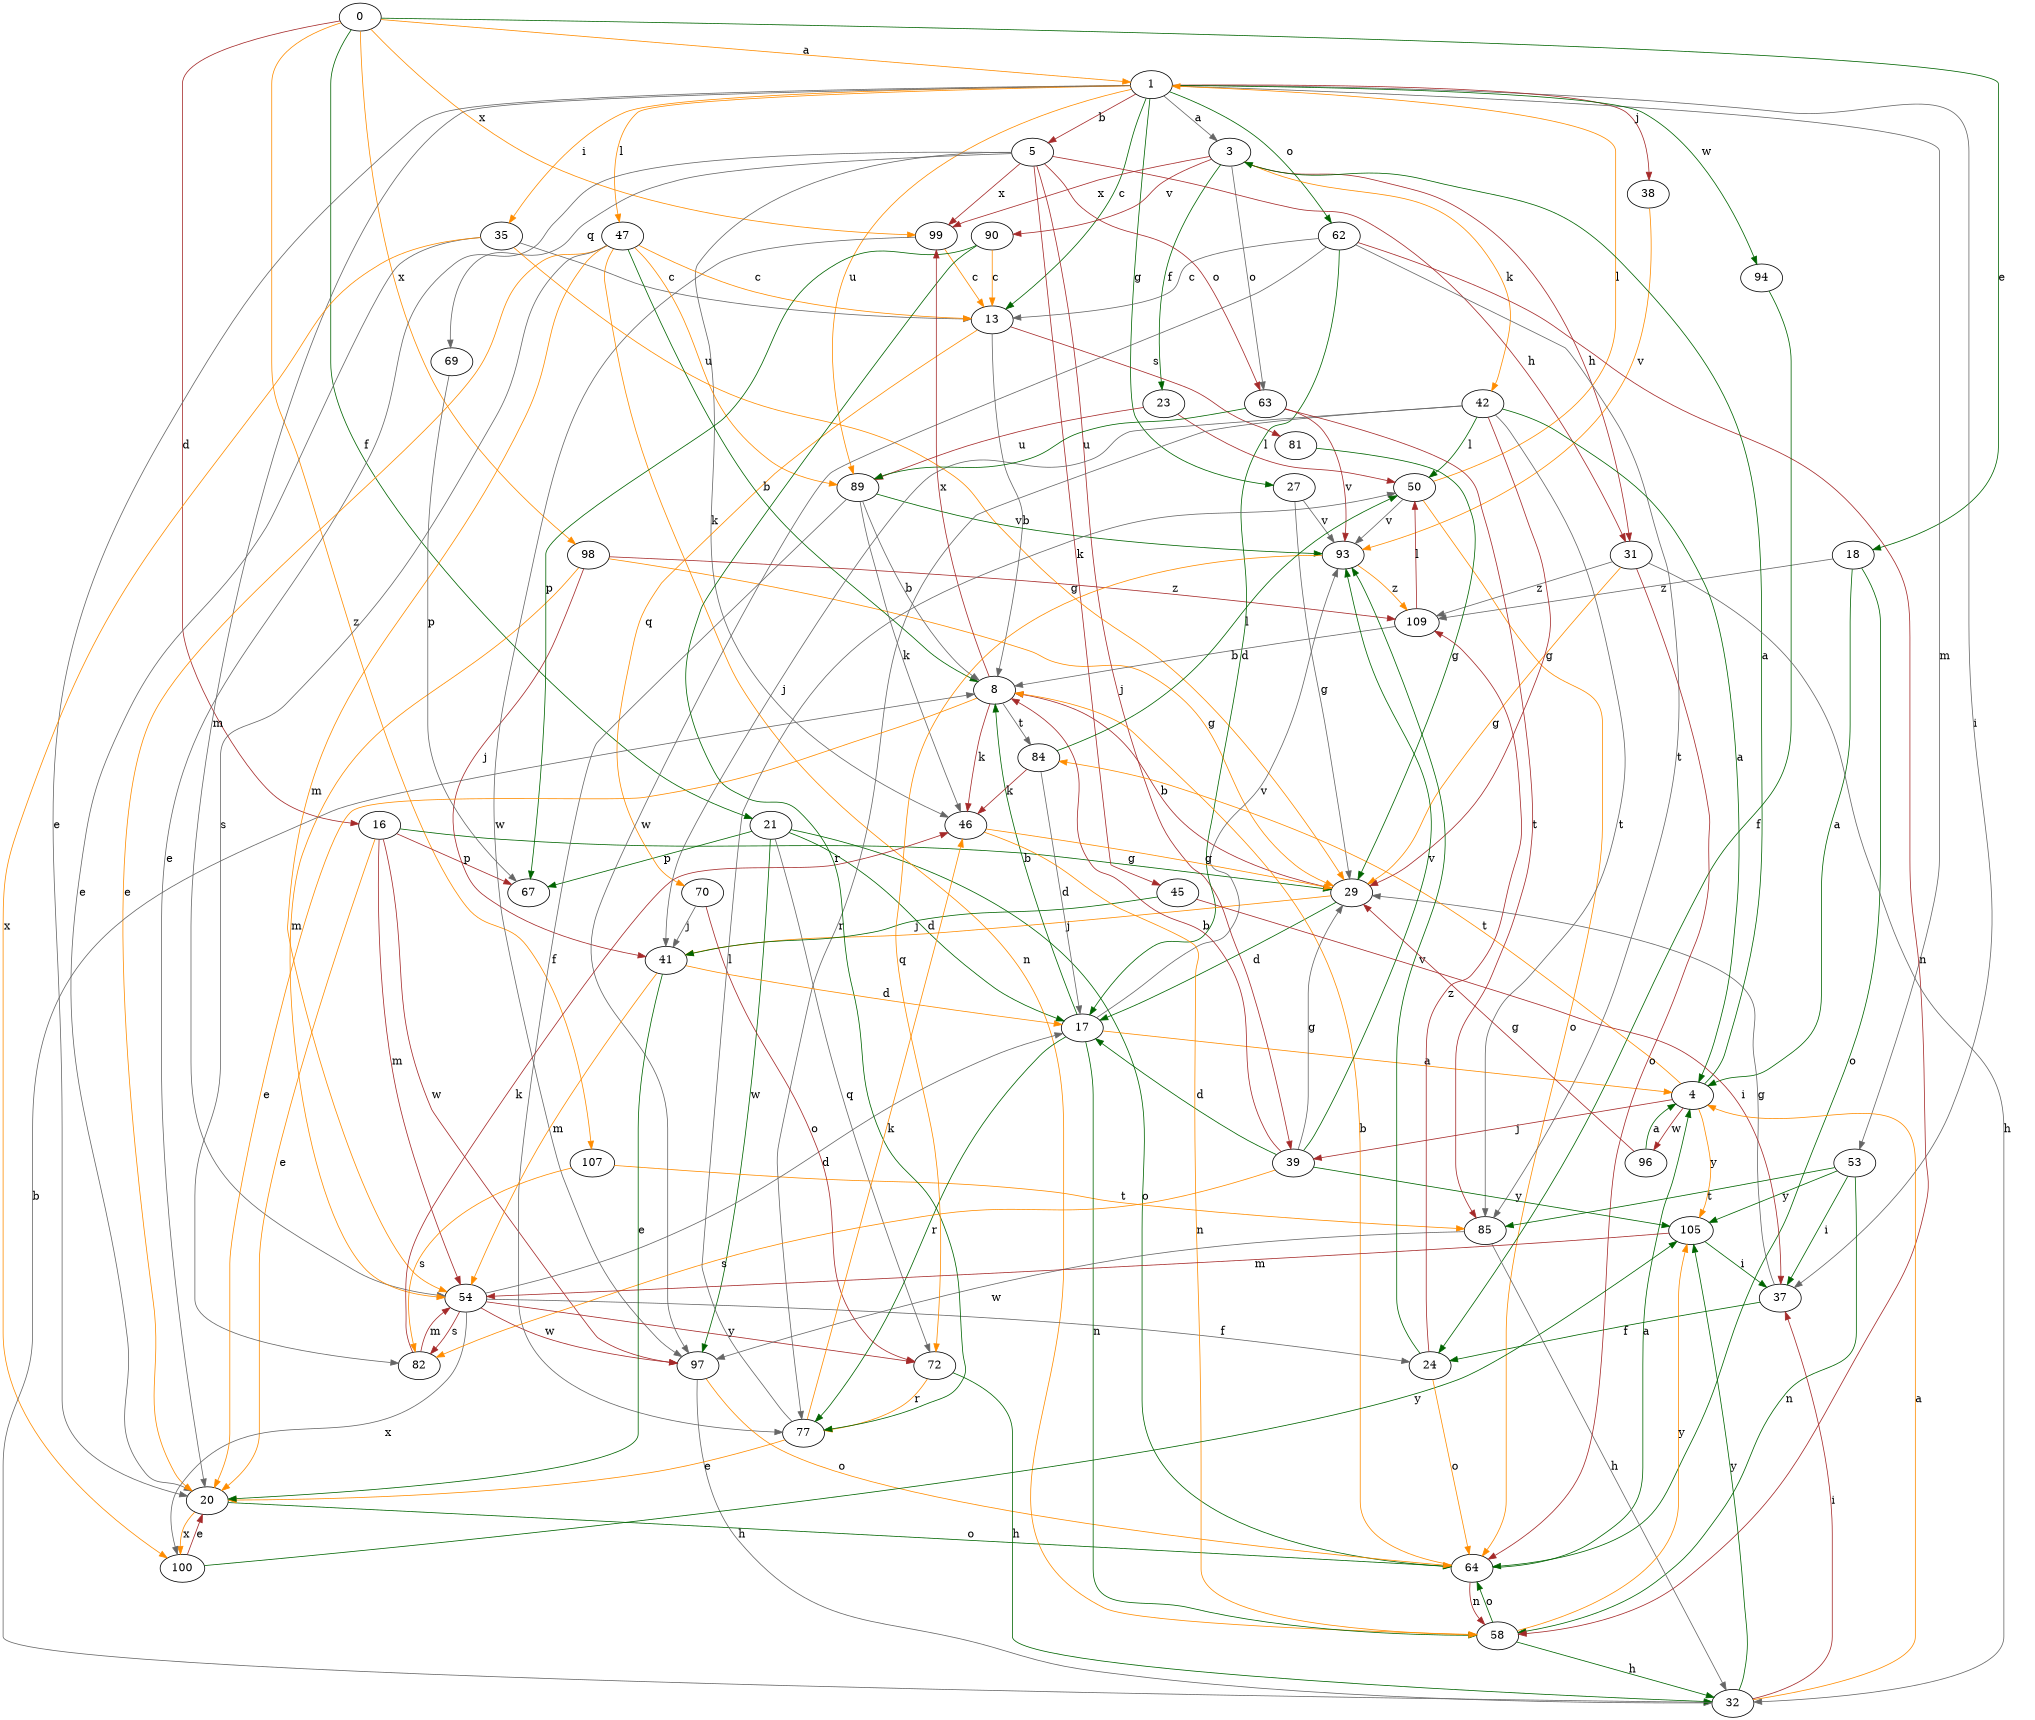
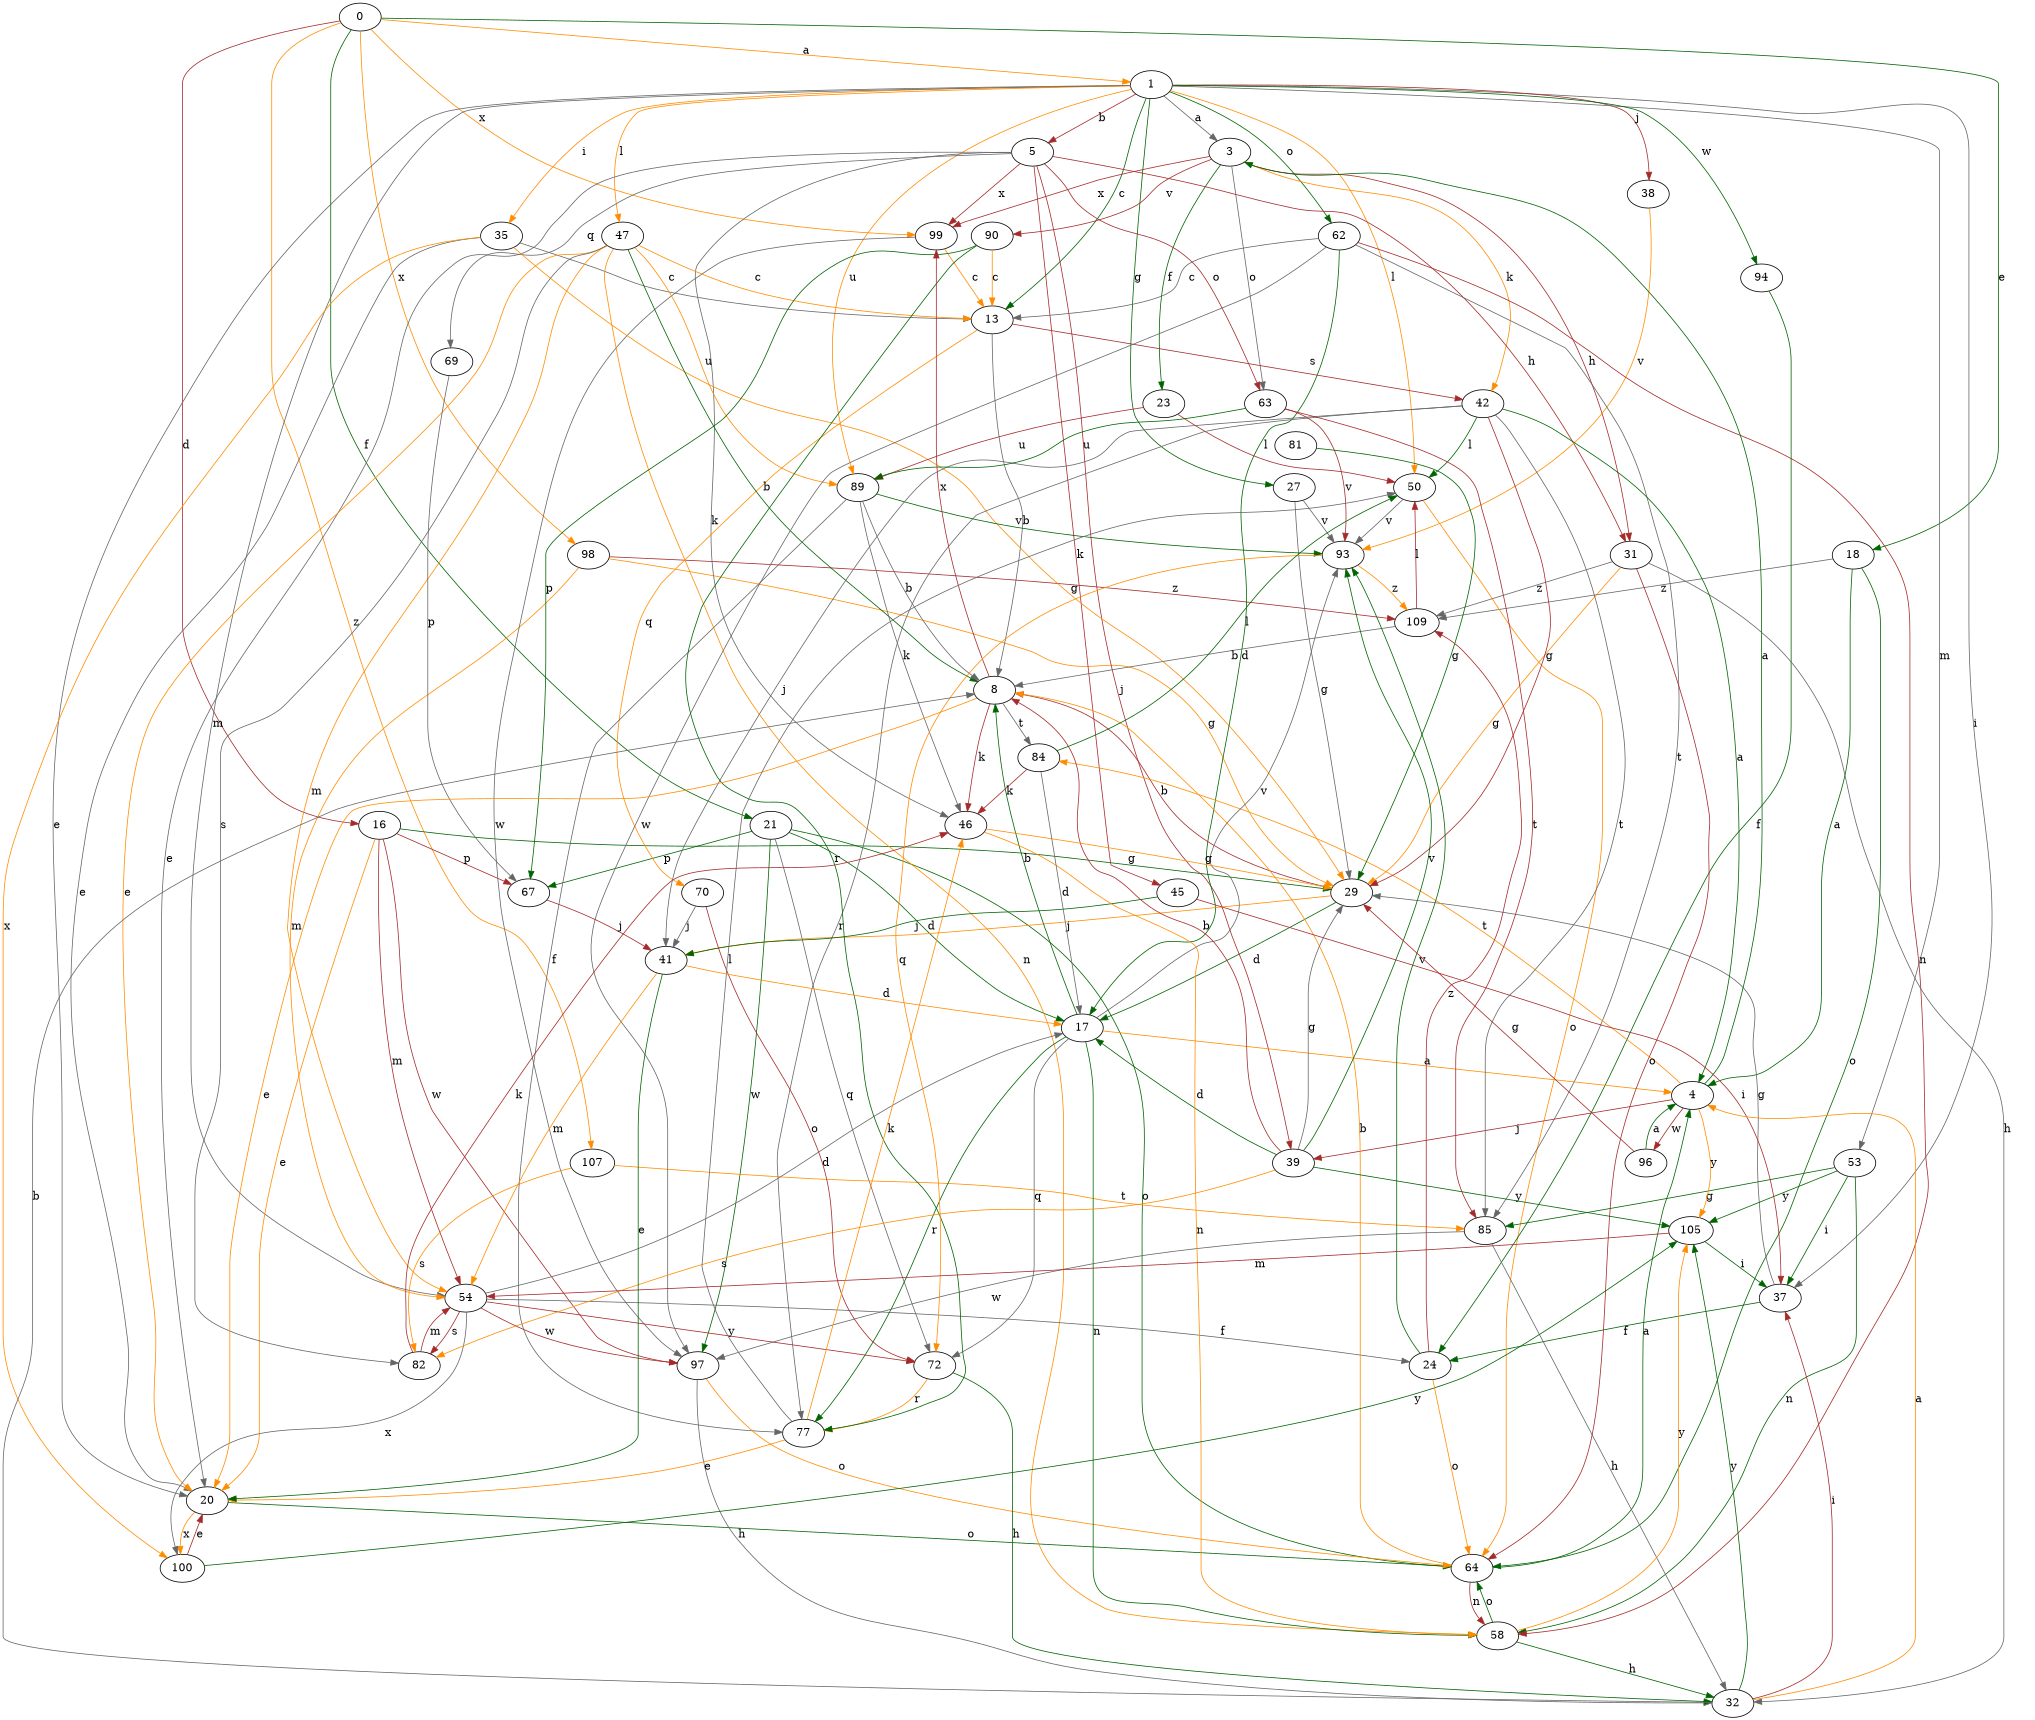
(1609, 144) -> (1362, 212)
(1145, 372) -> (1234, 361)
(459, 789) -> (602, 923)
(1710, 1197) -> (1710, 1197)
none -> (1034, 1198)
